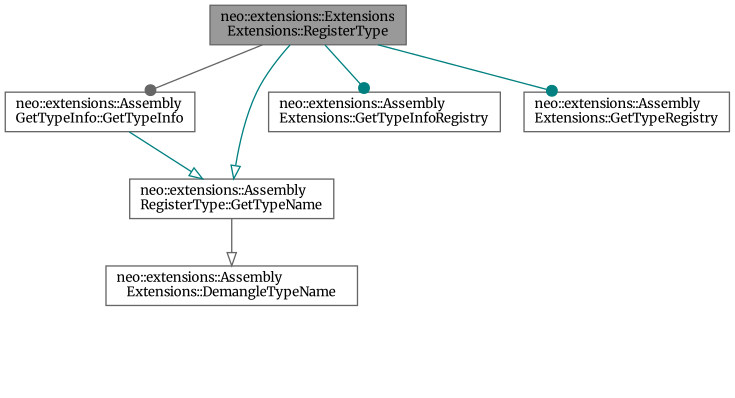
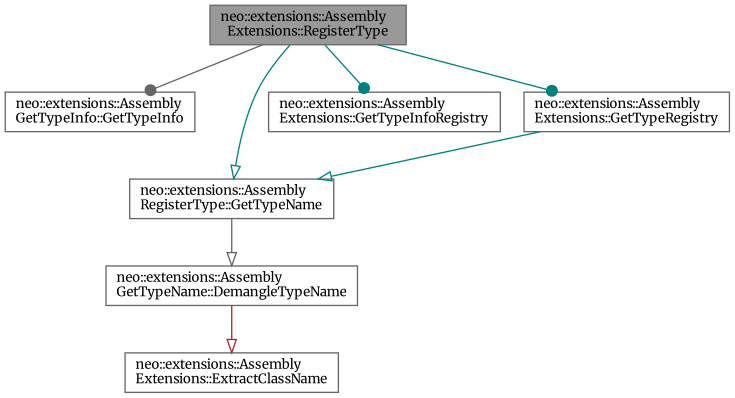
(308, 25) -> (308, 25)
(160, 152) -> (436, 154)
(232, 286) -> (232, 286)
none -> (232, 373)
